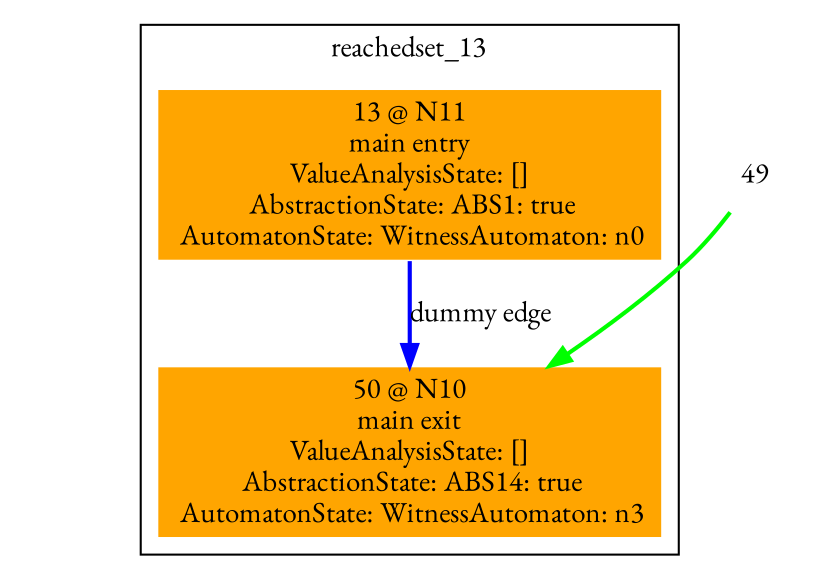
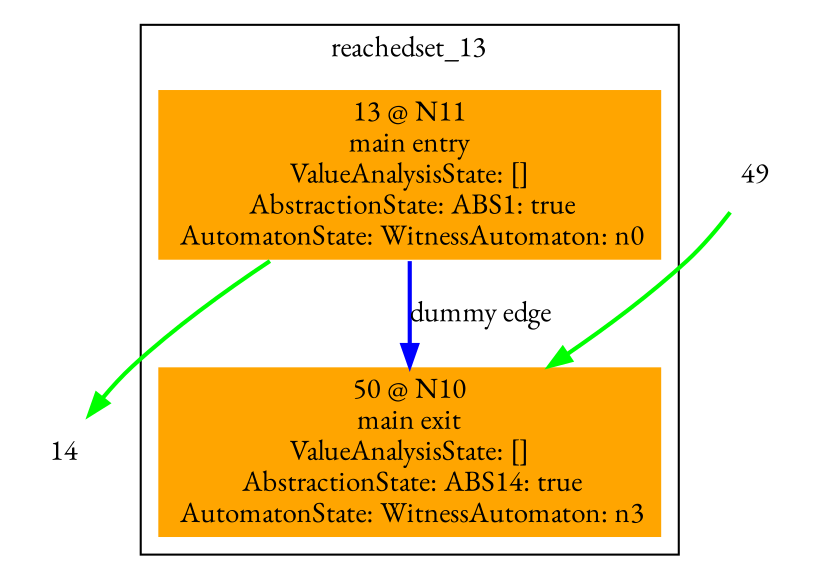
none -> (64, 452)
